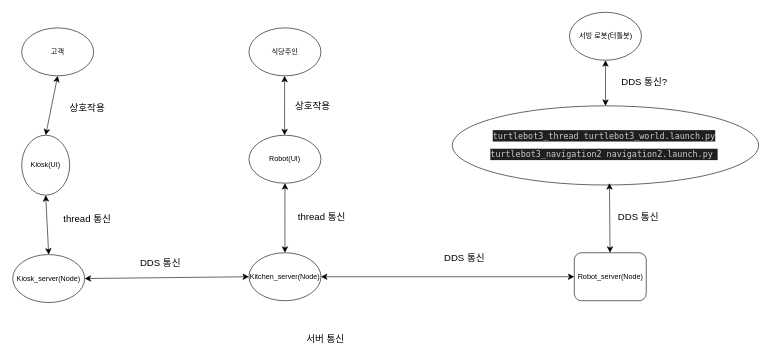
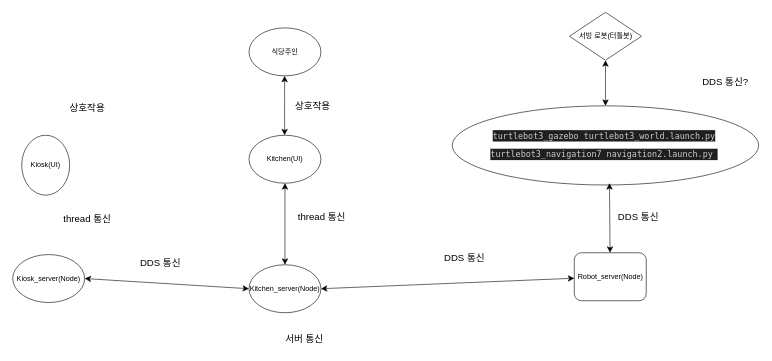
(605, 36) -> (605, 36)
(57, 52) -> none
(644, 81) -> (725, 81)
(51, 105) -> none
(575, 135) -> (575, 135)
(571, 153) -> (571, 153)
(285, 159) -> (285, 159)
(46, 208) -> none
(285, 277) -> (285, 289)
(325, 339) -> (304, 339)
